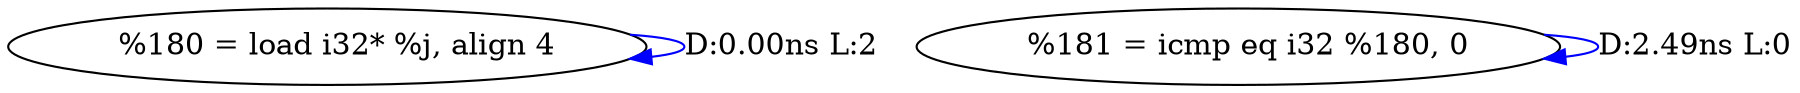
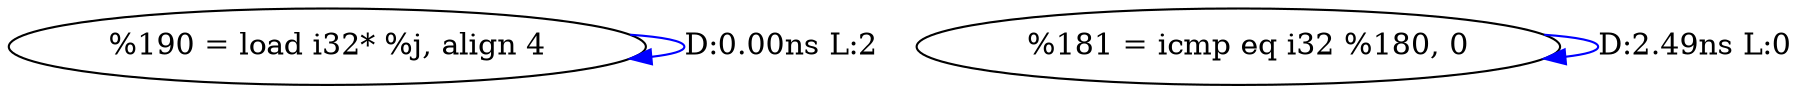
(327, 47) -> (327, 47)
